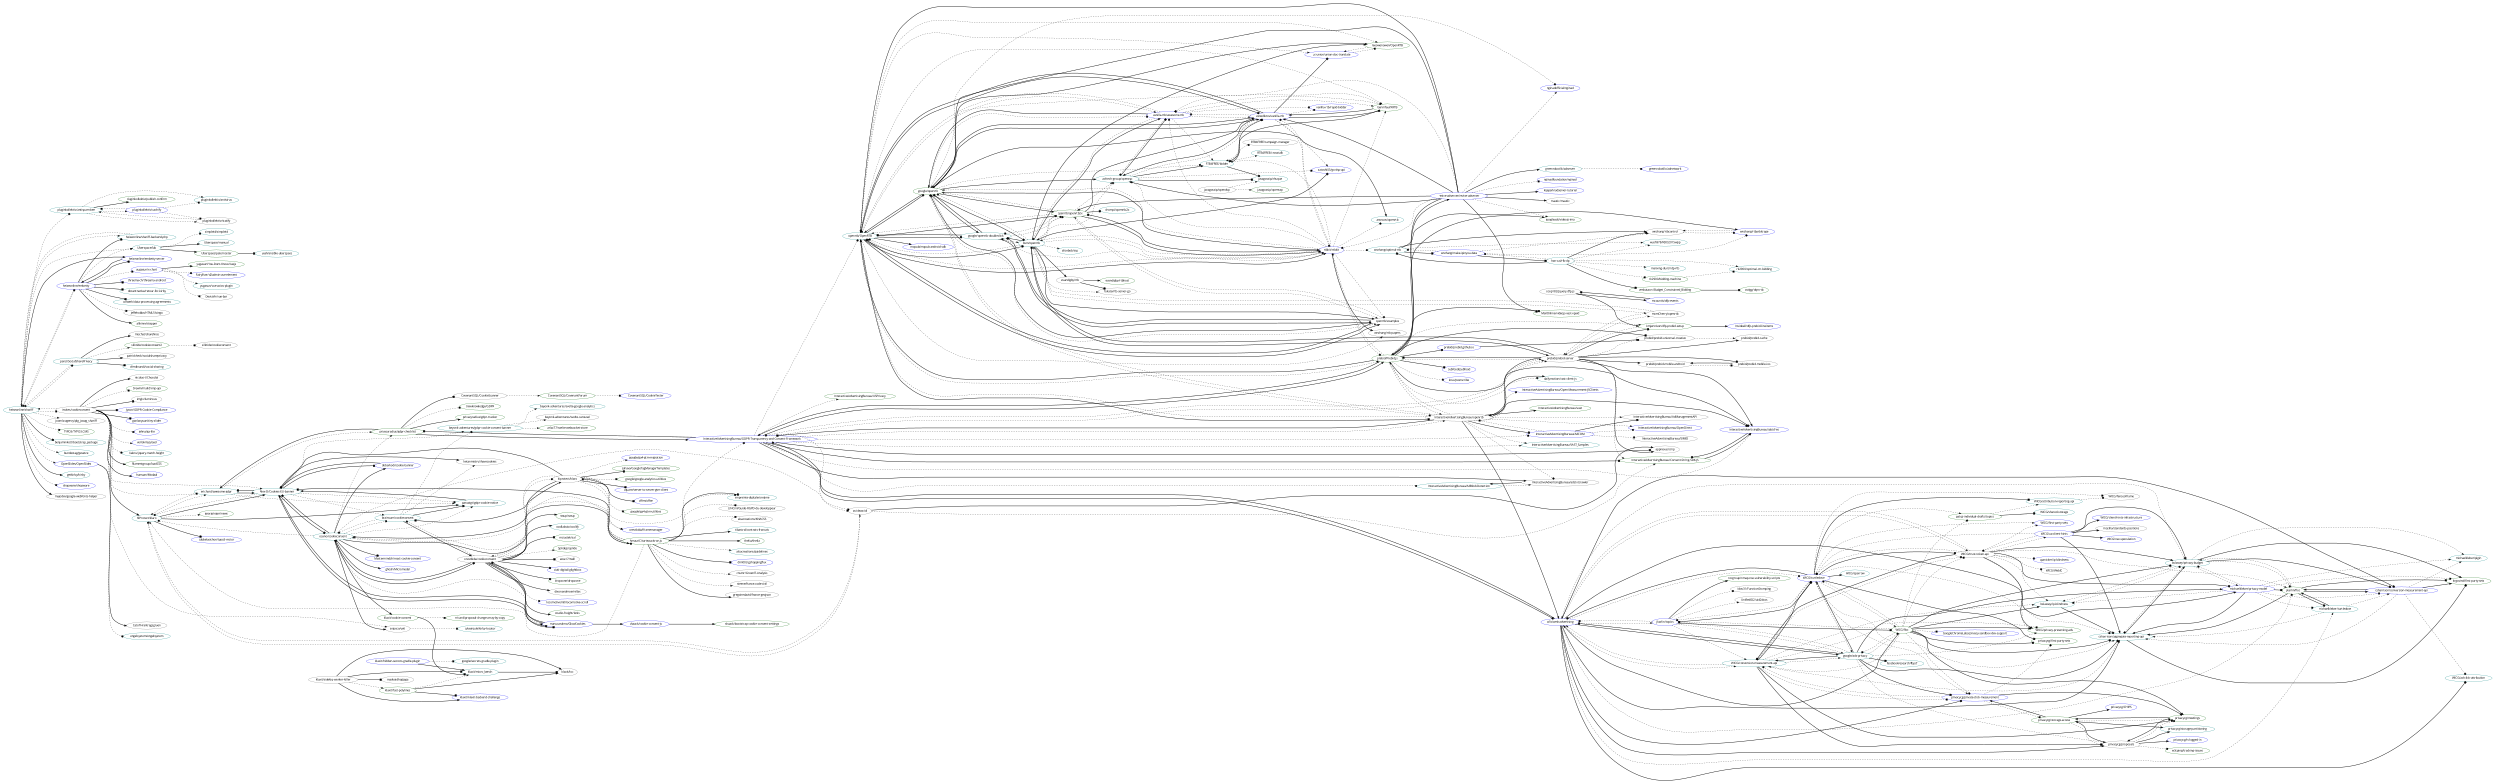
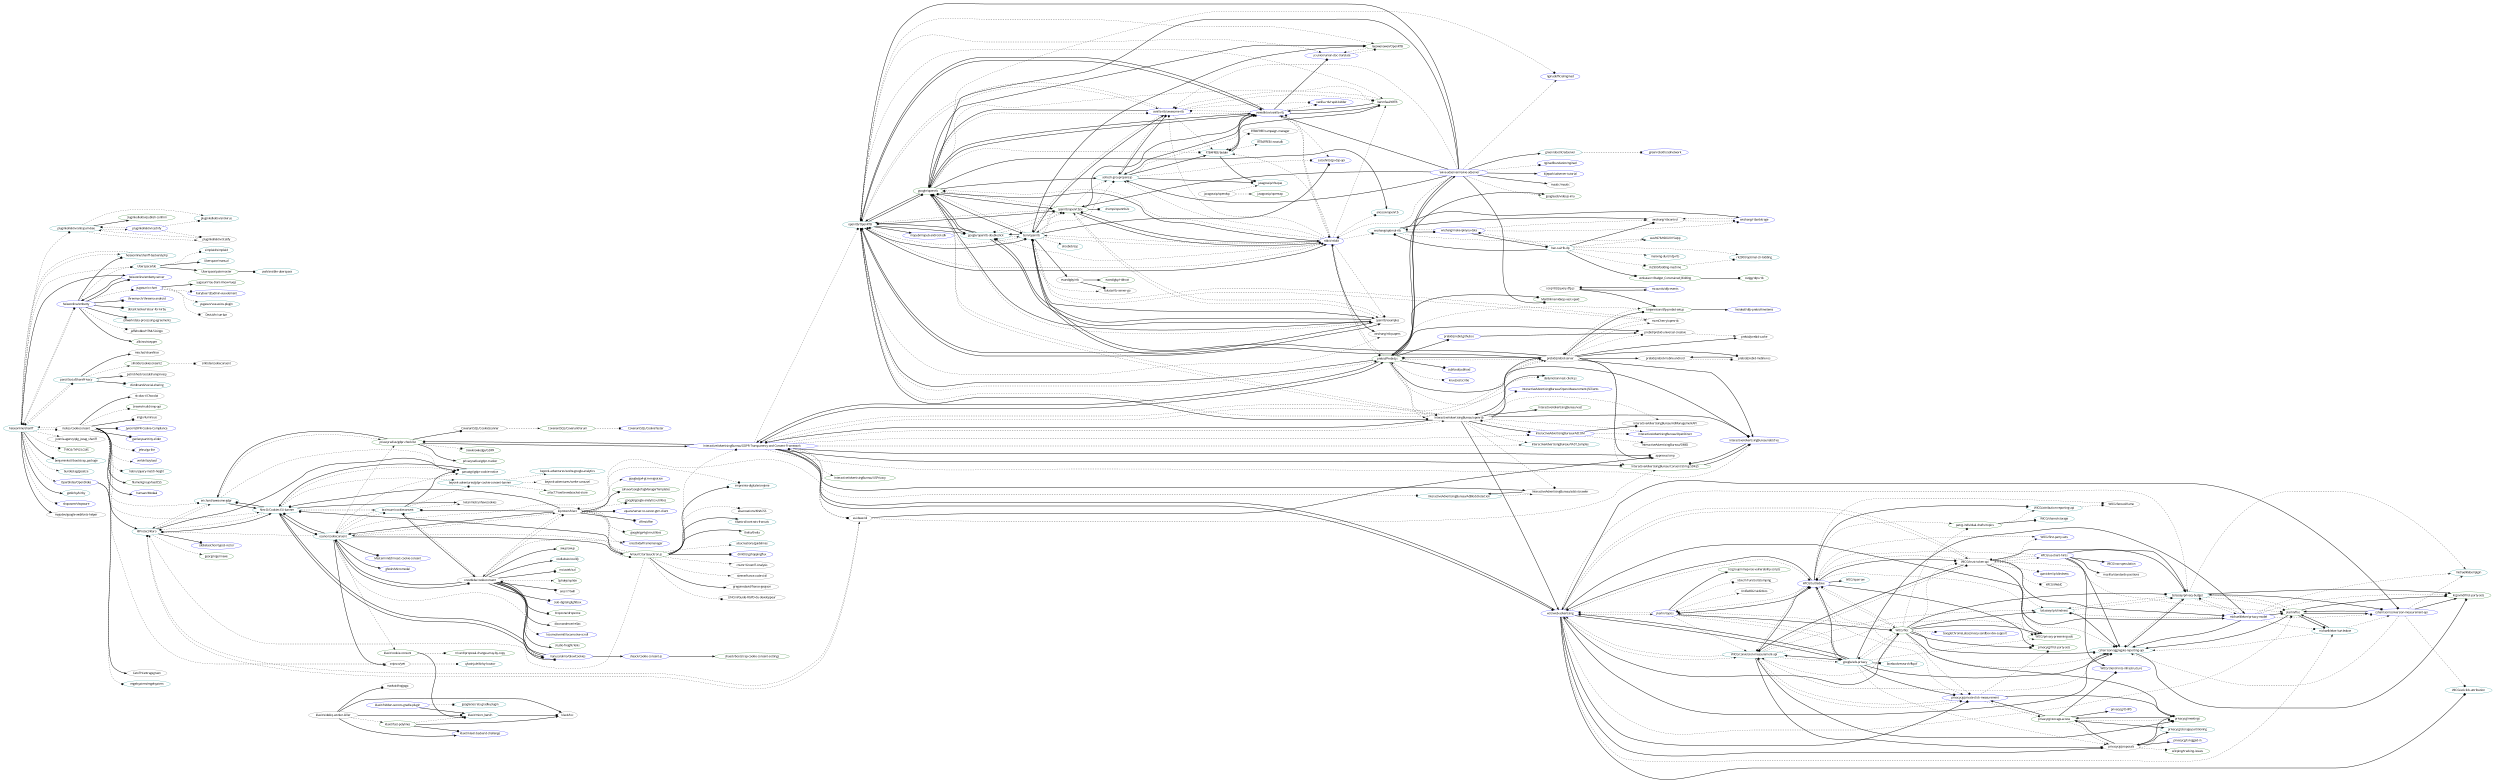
(398, 466) -> none
(357, 581) -> (362, 595)
none -> (2087, 695)
